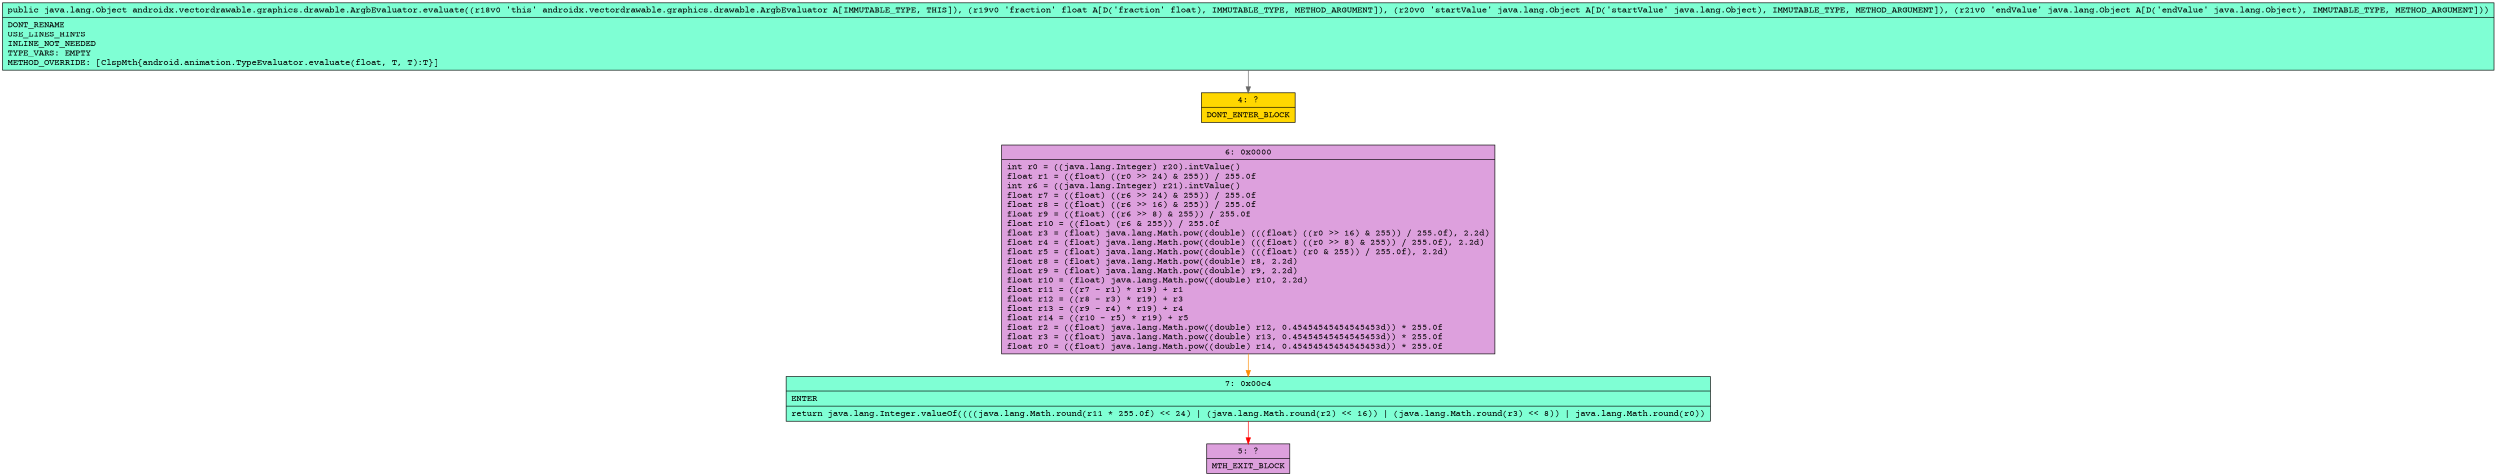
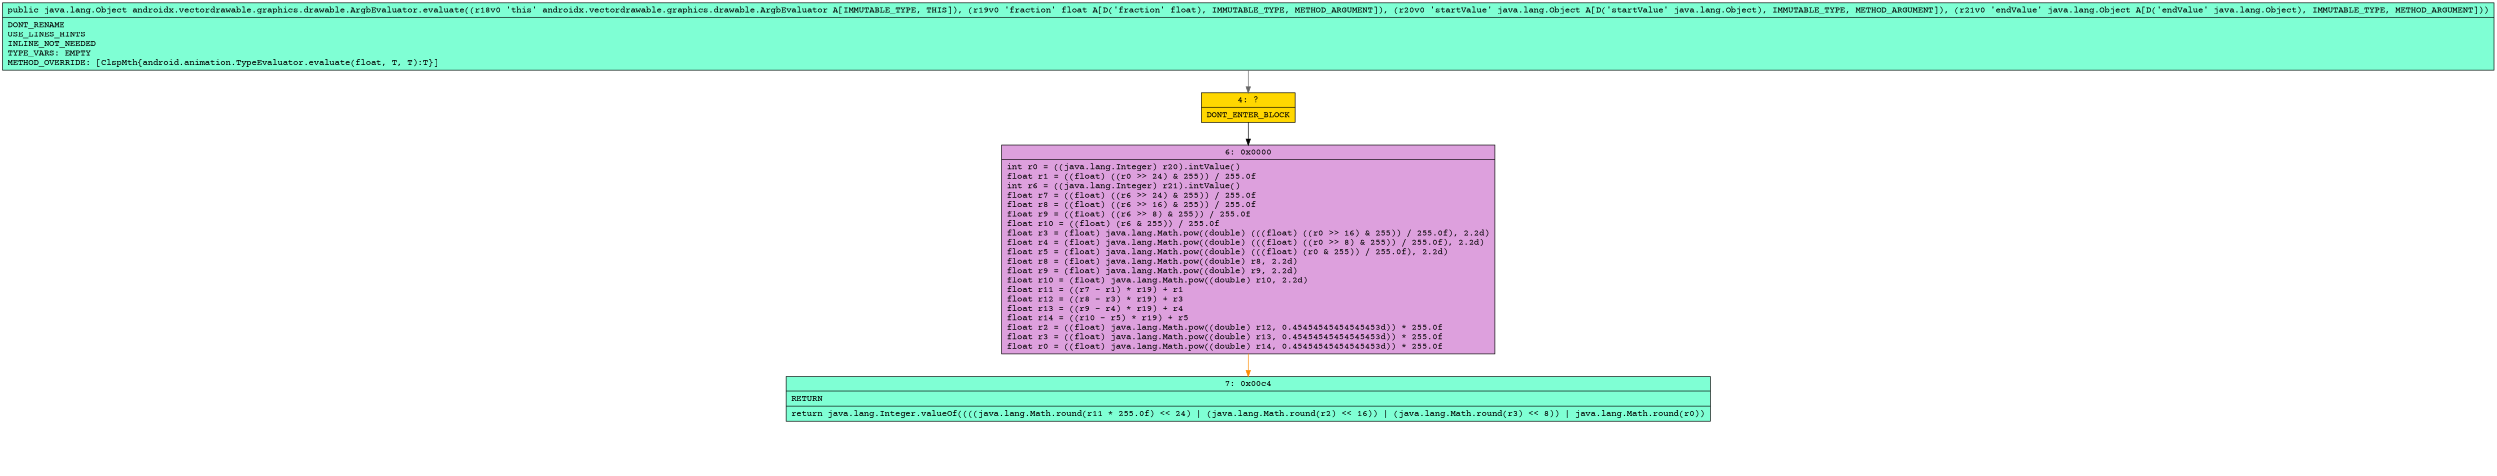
none -> (1248, 131)
(804, 398) -> (807, 398)
(1248, 459) -> none
